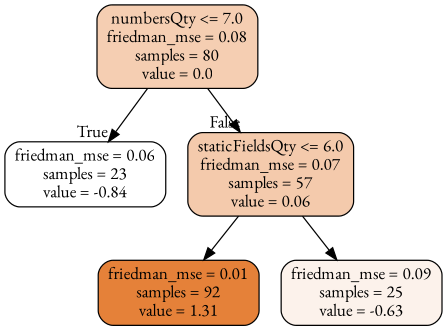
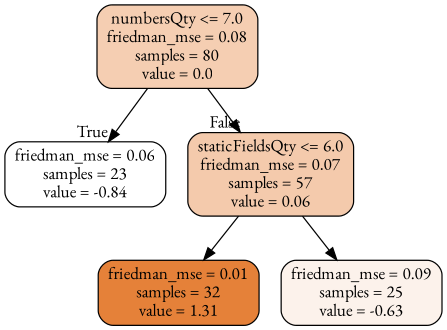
(179, 293) -> (179, 293)
